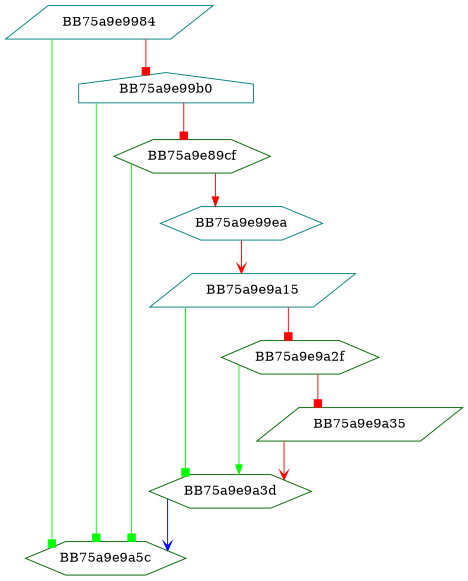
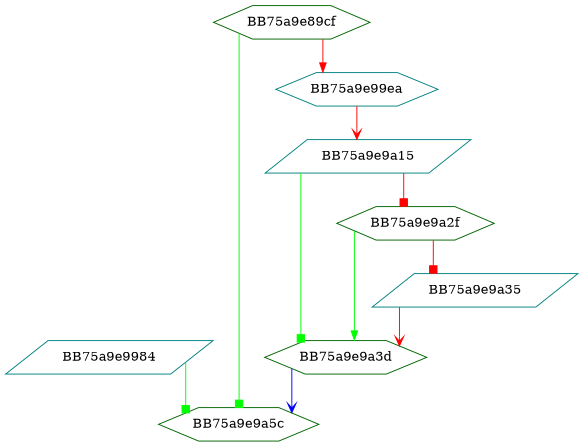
(166, 89) -> none
(360, 424) -> (475, 290)
